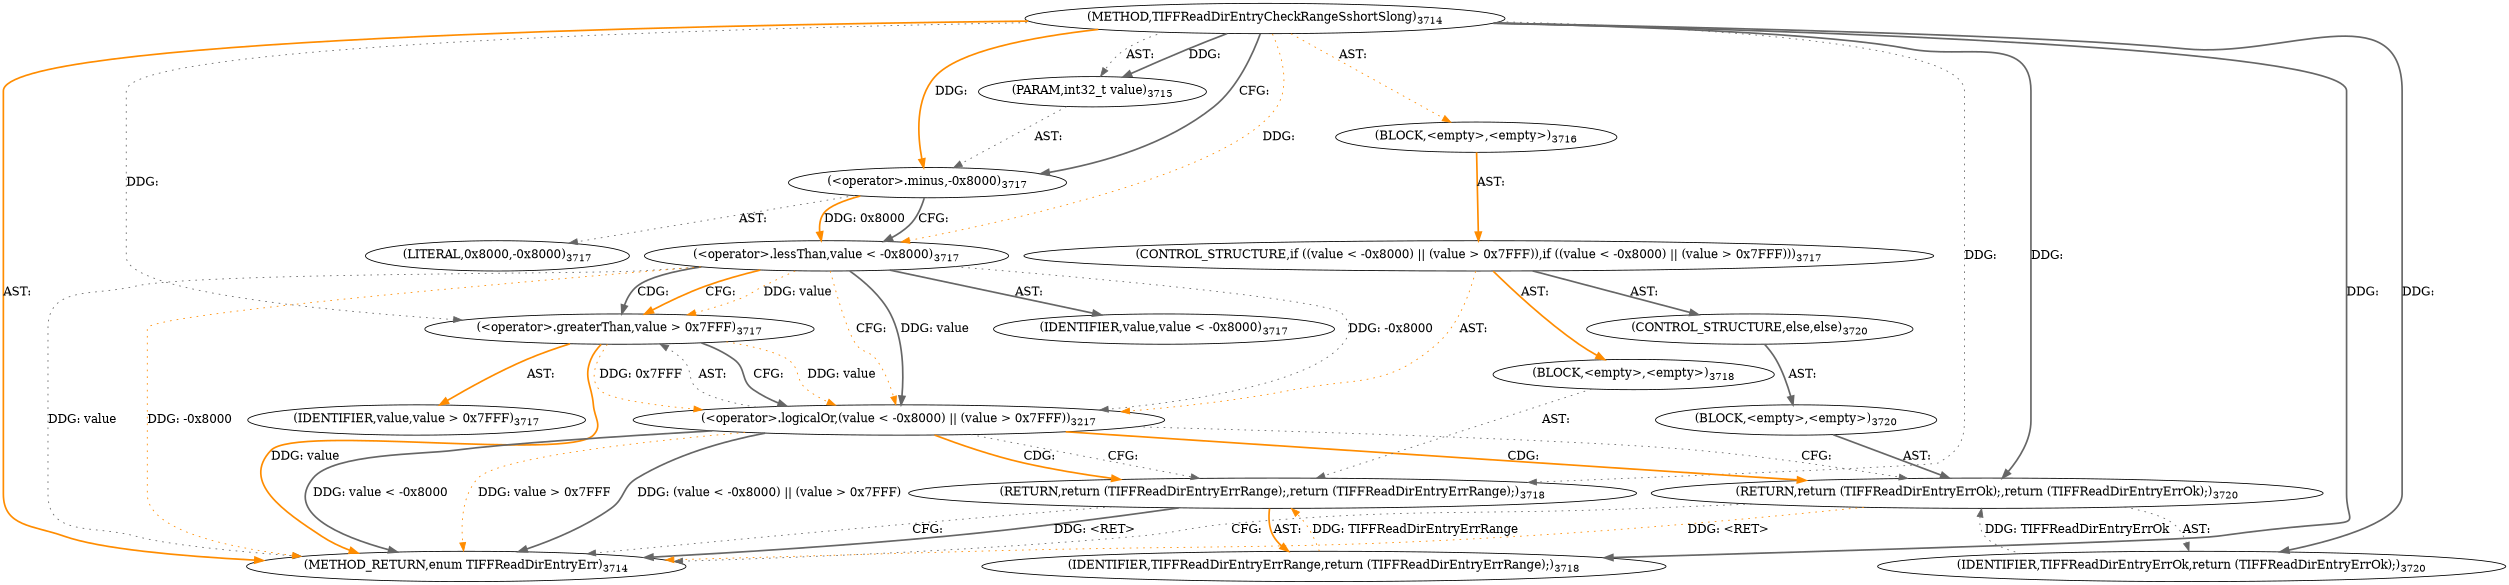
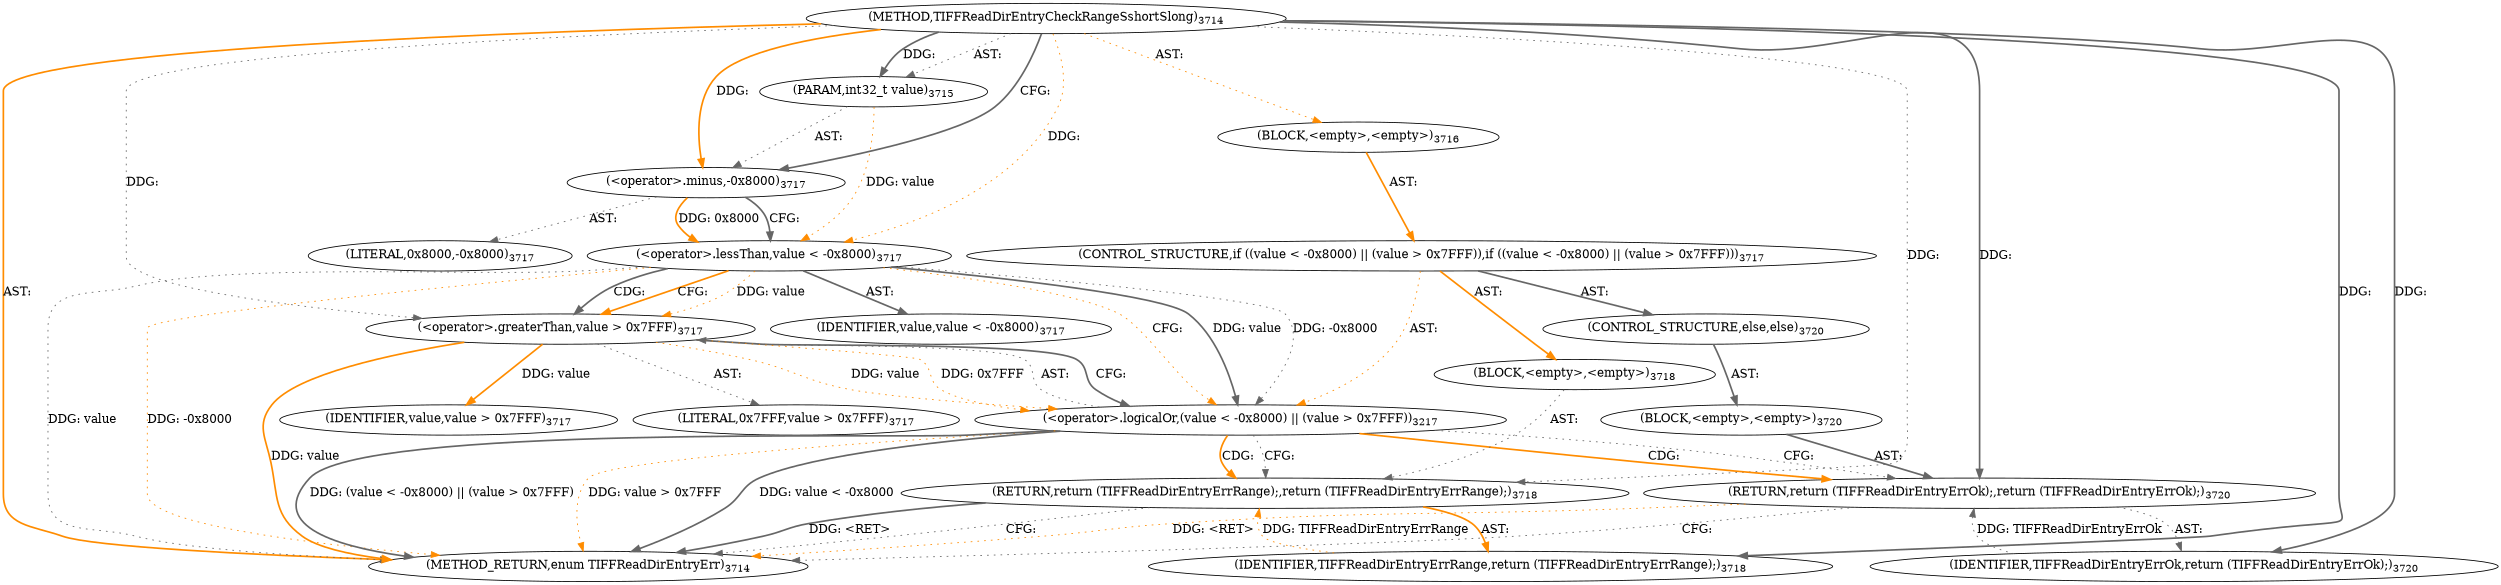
none -> (861, 182)
(543, 375) -> (556, 375)
none -> (796, 420)
